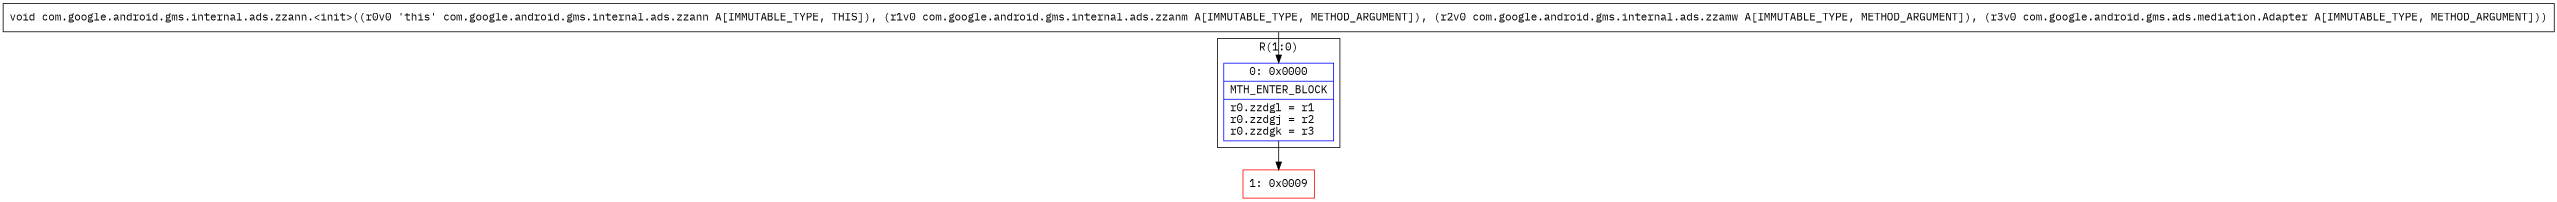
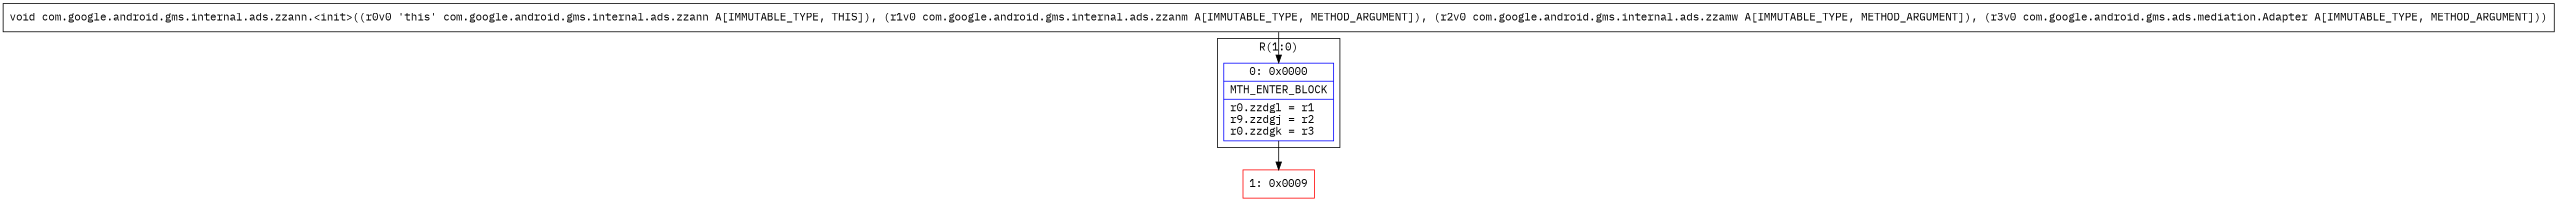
(1272, 120) -> (1272, 120)
